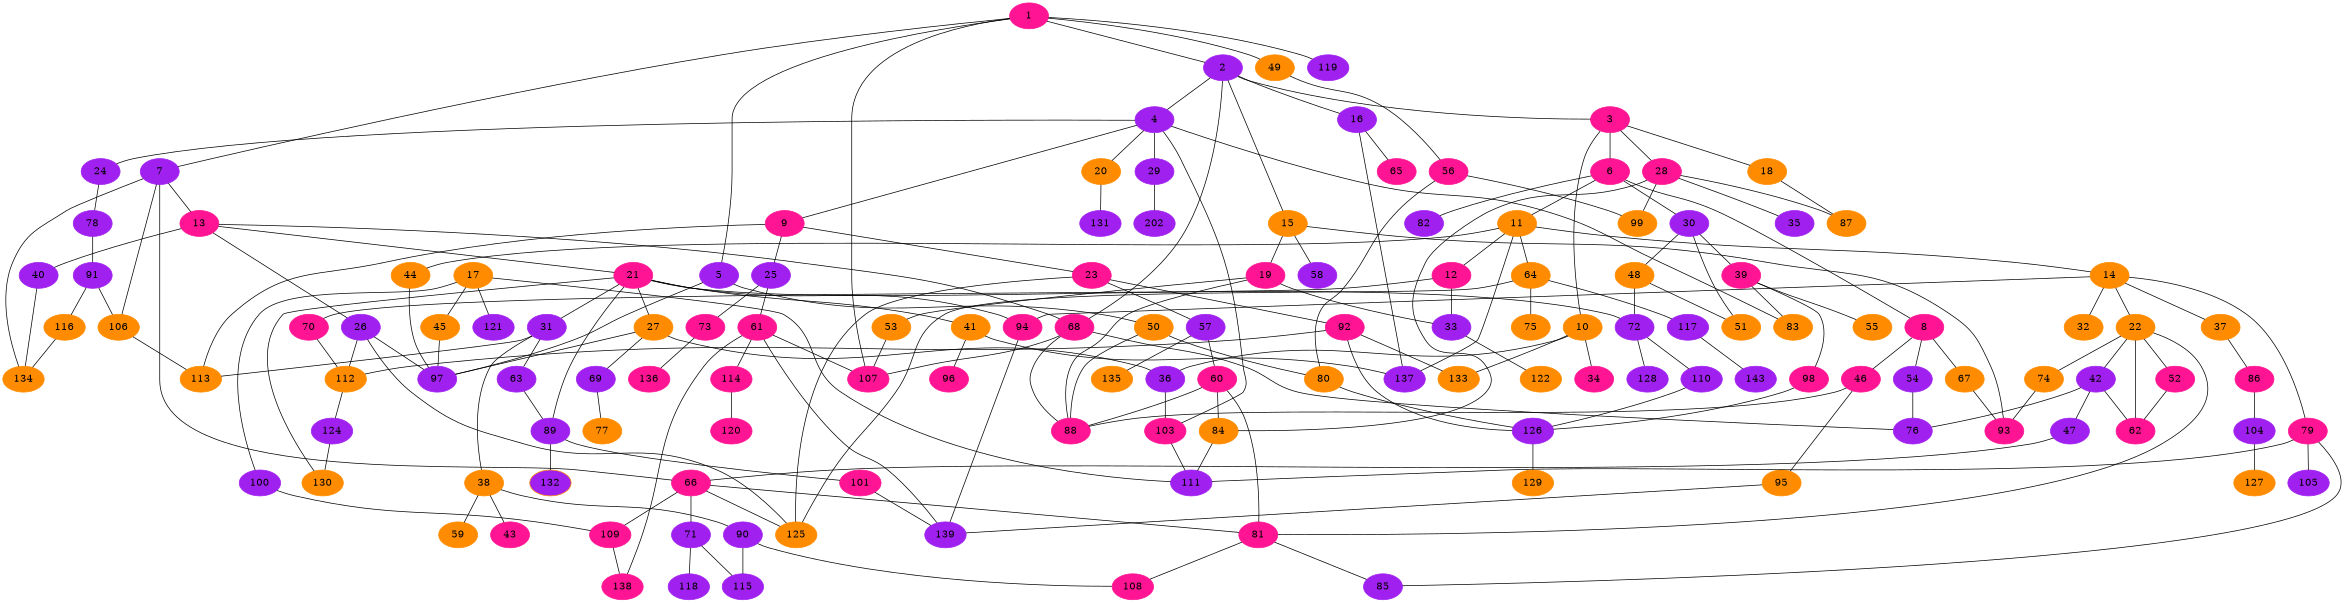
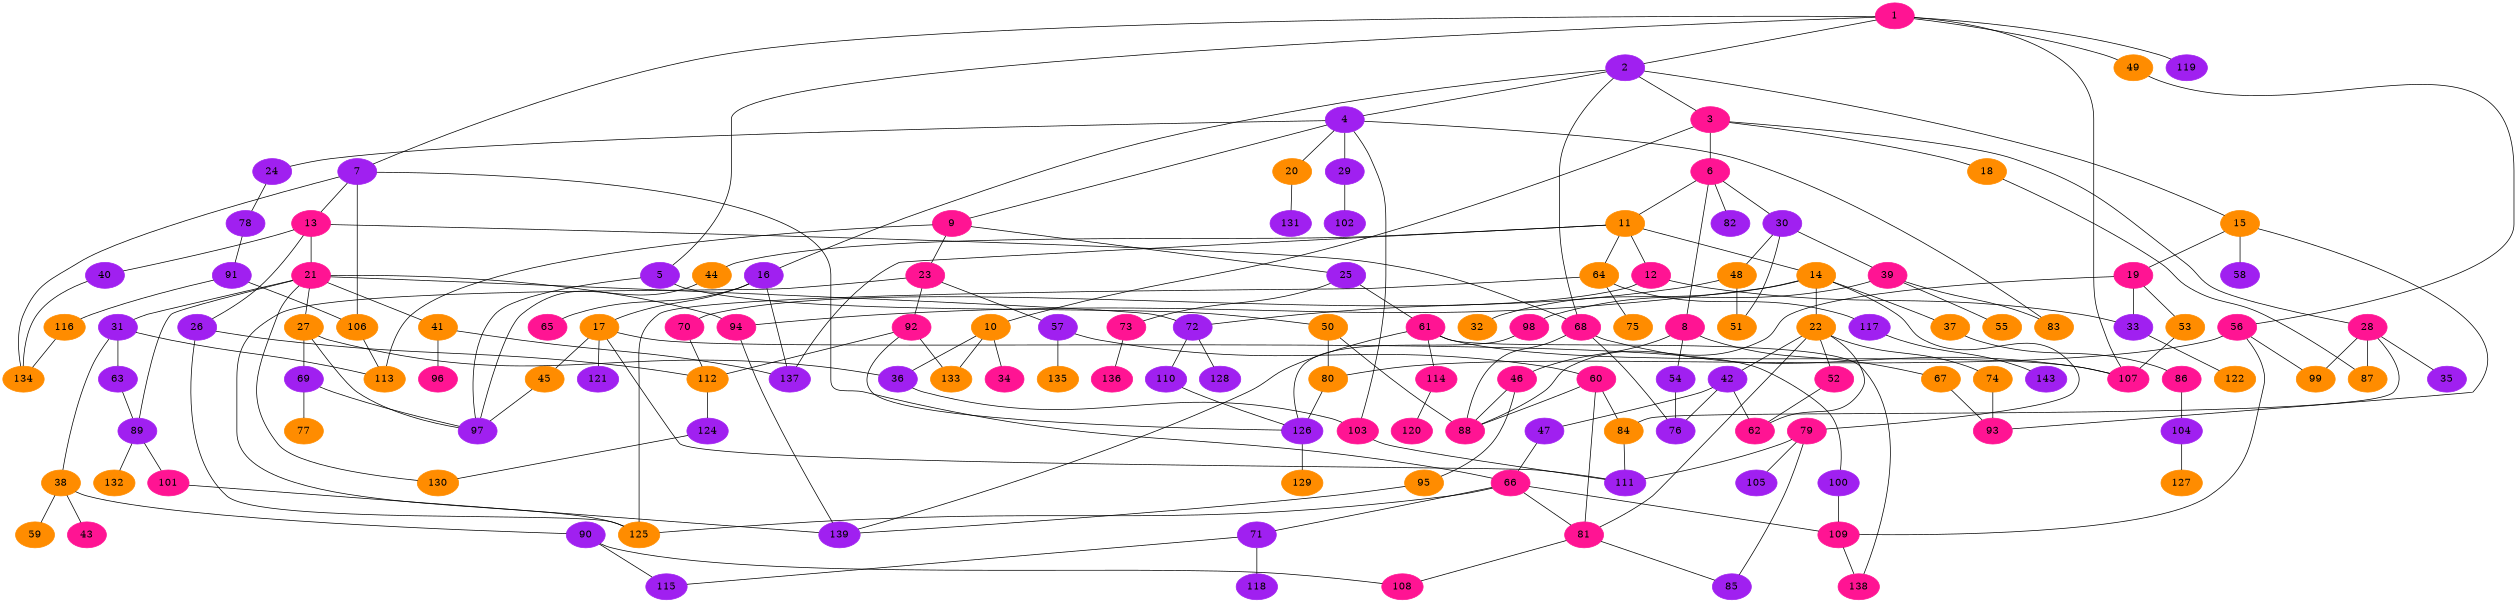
(1154, 223) -> (1345, 223)
none -> (655, 307)
(397, 352) -> (364, 402)
(550, 483) -> (114, 483)
none -> (2125, 521)
